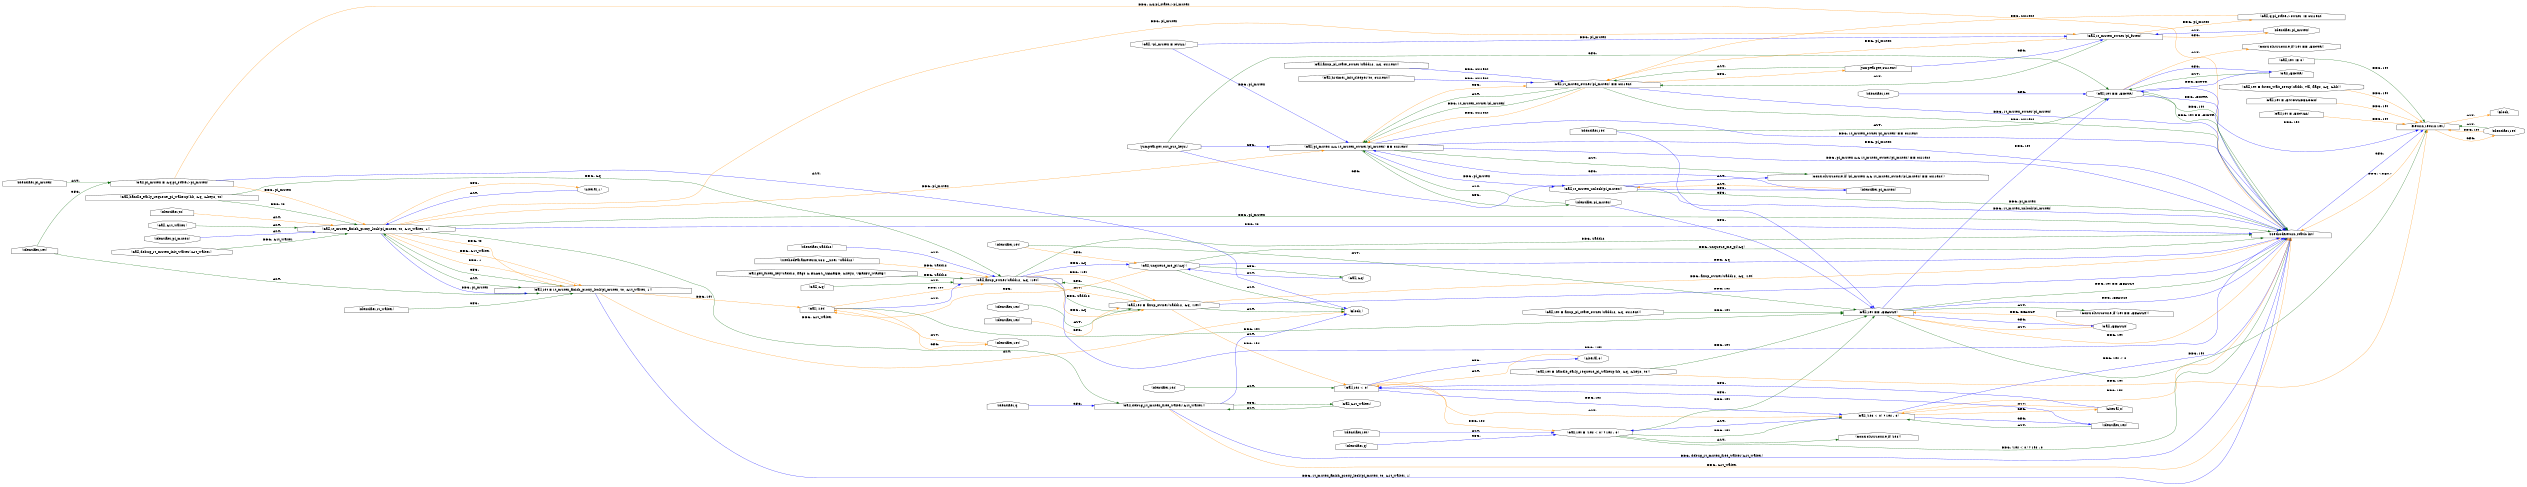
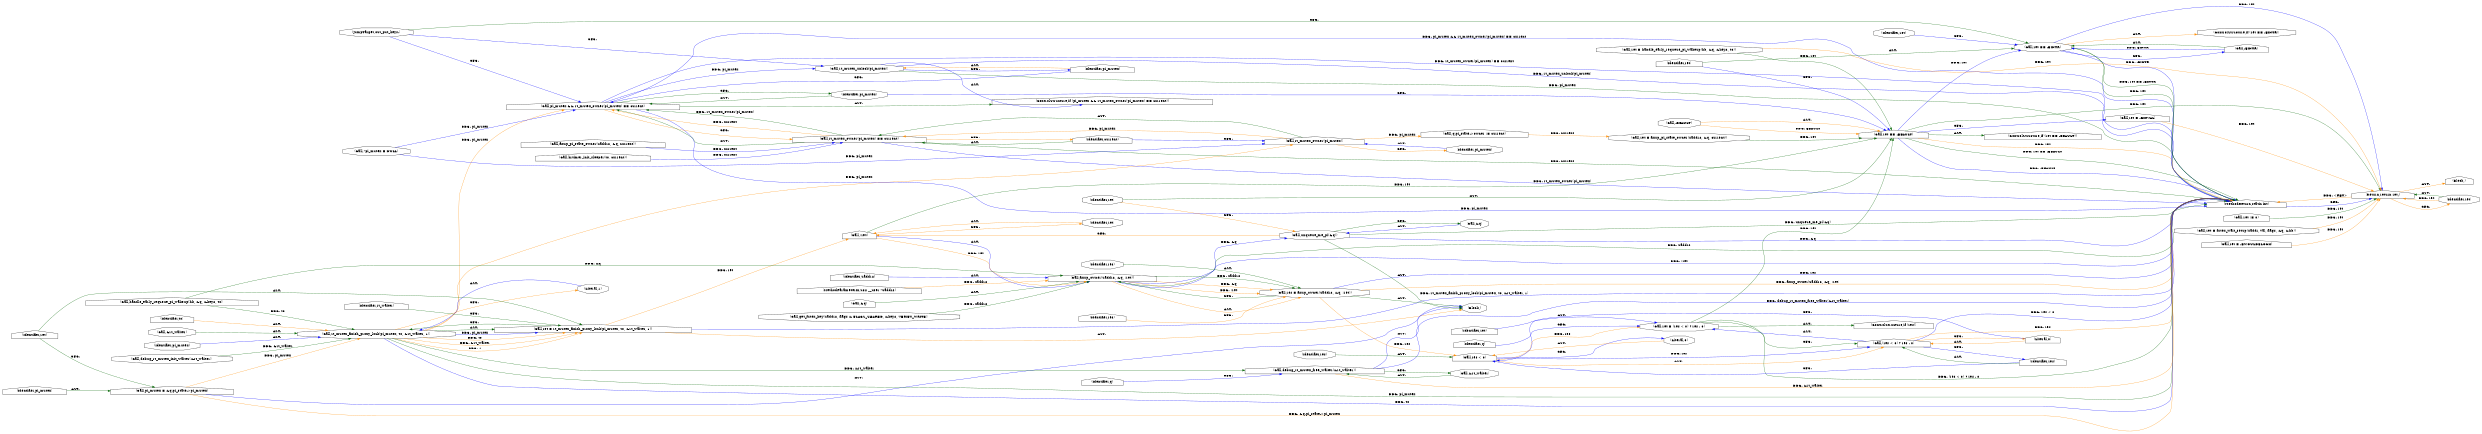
(1920, 24) -> (1567, 136)
(2115, 36) -> (1315, 141)
(1878, 68) -> (1102, 140)
(2002, 322) -> (2010, 125)
(1722, 431) -> (1808, 342)
